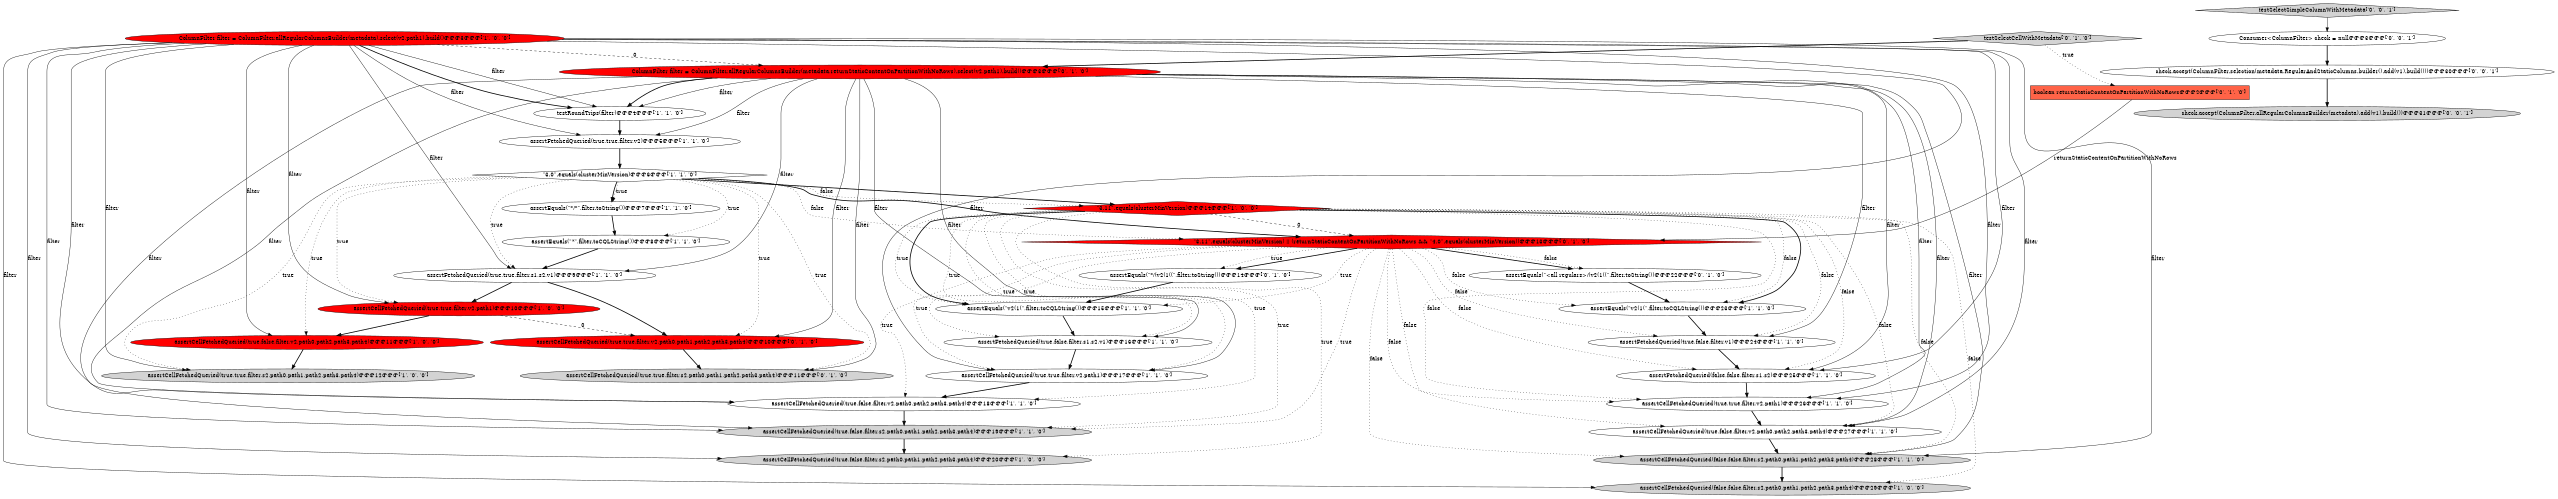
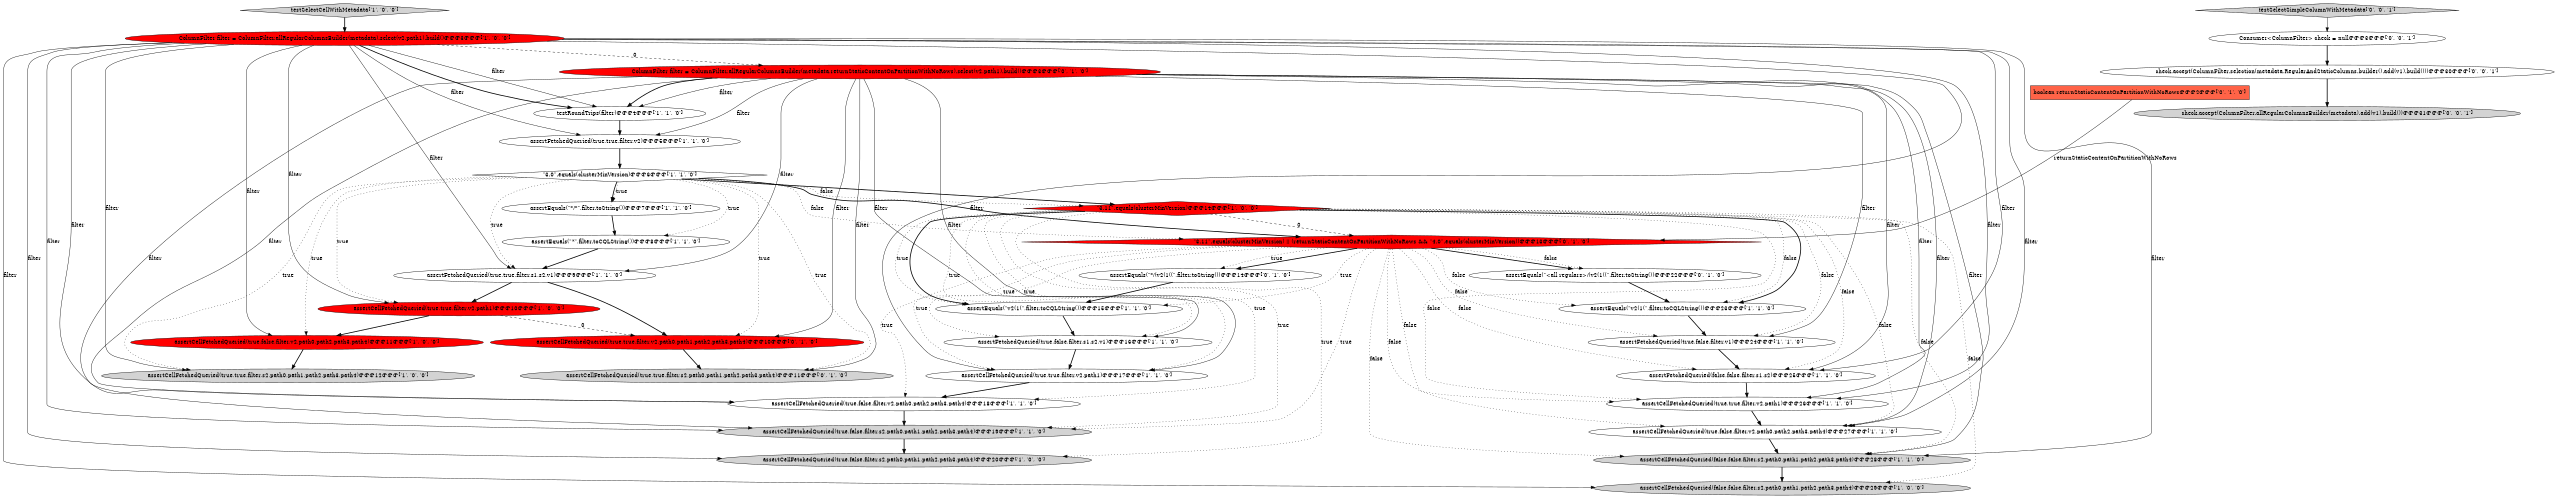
none -> (345, 10)
(2037, 38) -> none
